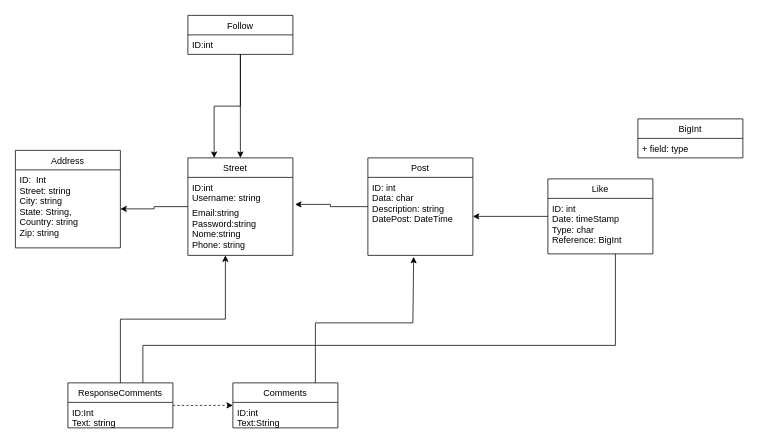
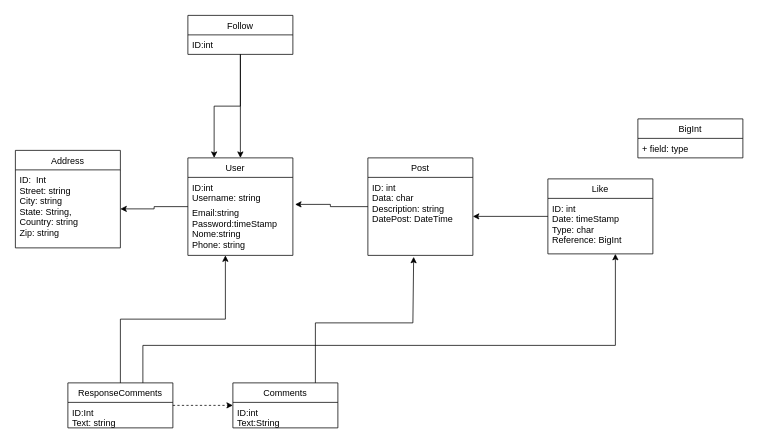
(240, 168) -> (240, 168)
(218, 213) -> (218, 213)
(615, 258) -> (615, 260)
